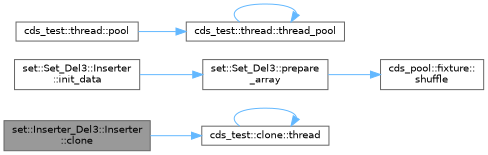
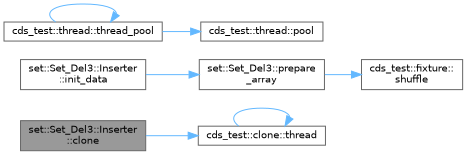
(157, 32) -> (176, 32)
(432, 75) -> (412, 75)
(77, 136) -> (83, 136)
